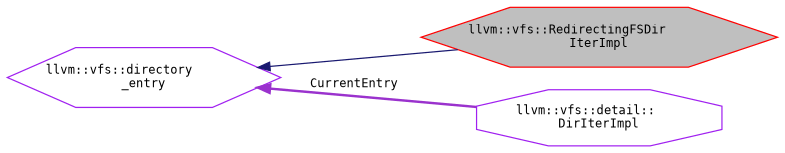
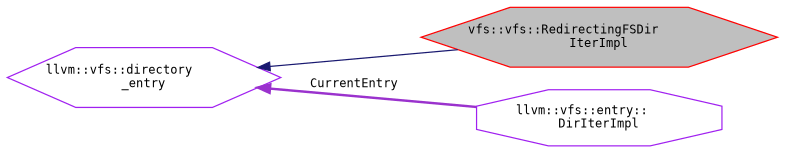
(599, 37) -> (599, 37)
(599, 118) -> (599, 118)
